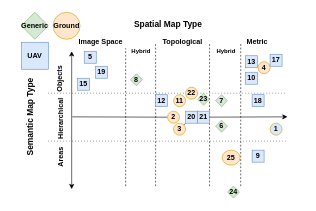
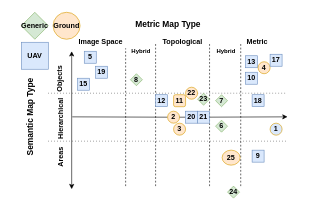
(168, 24) -> (168, 24)
(180, 101) -> (180, 101)
(185, 124) -> (183, 117)
